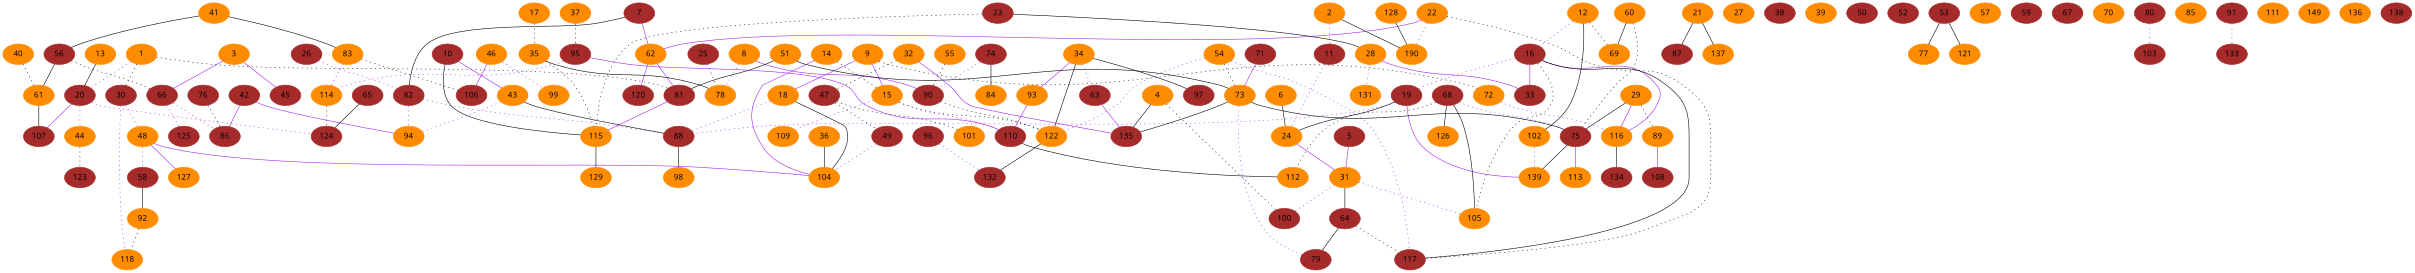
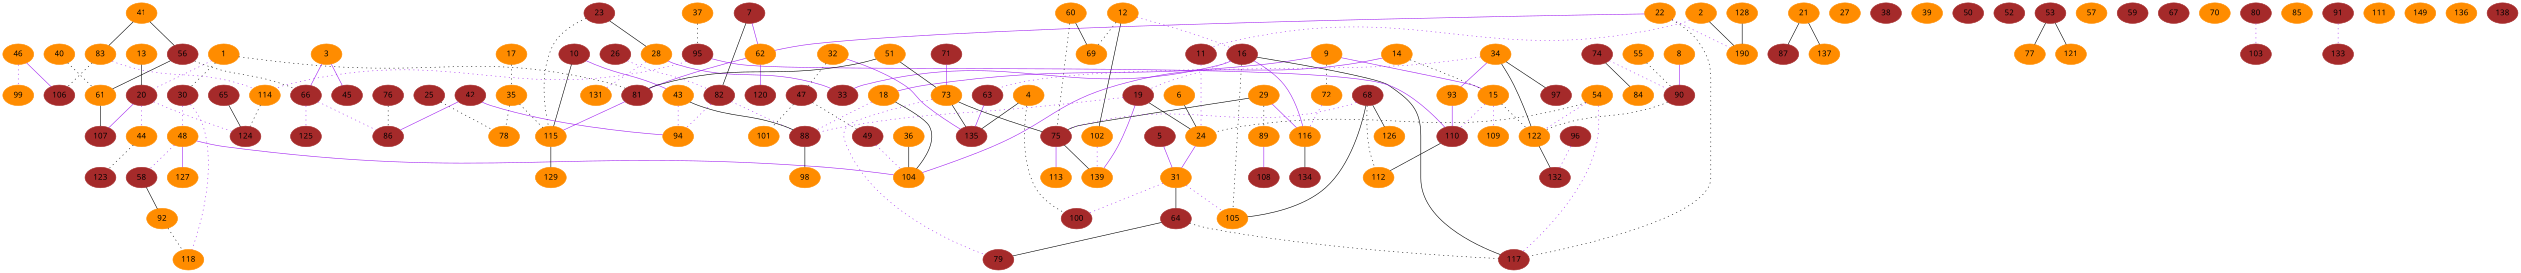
(627, 75) -> (508, 116)
(1230, 75) -> (1401, 121)
(730, 80) -> none
